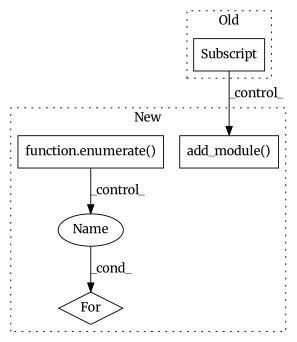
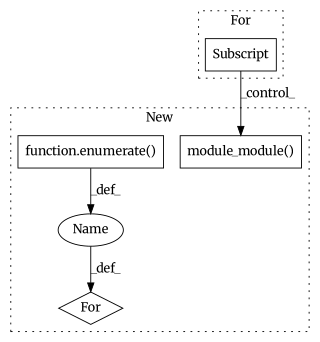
(229, 21) -> (241, 21)
(229, 152) -> (241, 152)
(118, 191) -> (106, 191)
(111, 269) -> (106, 269)
